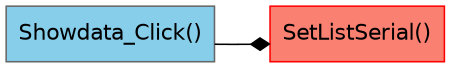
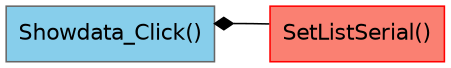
(233, 44) -> (251, 24)
